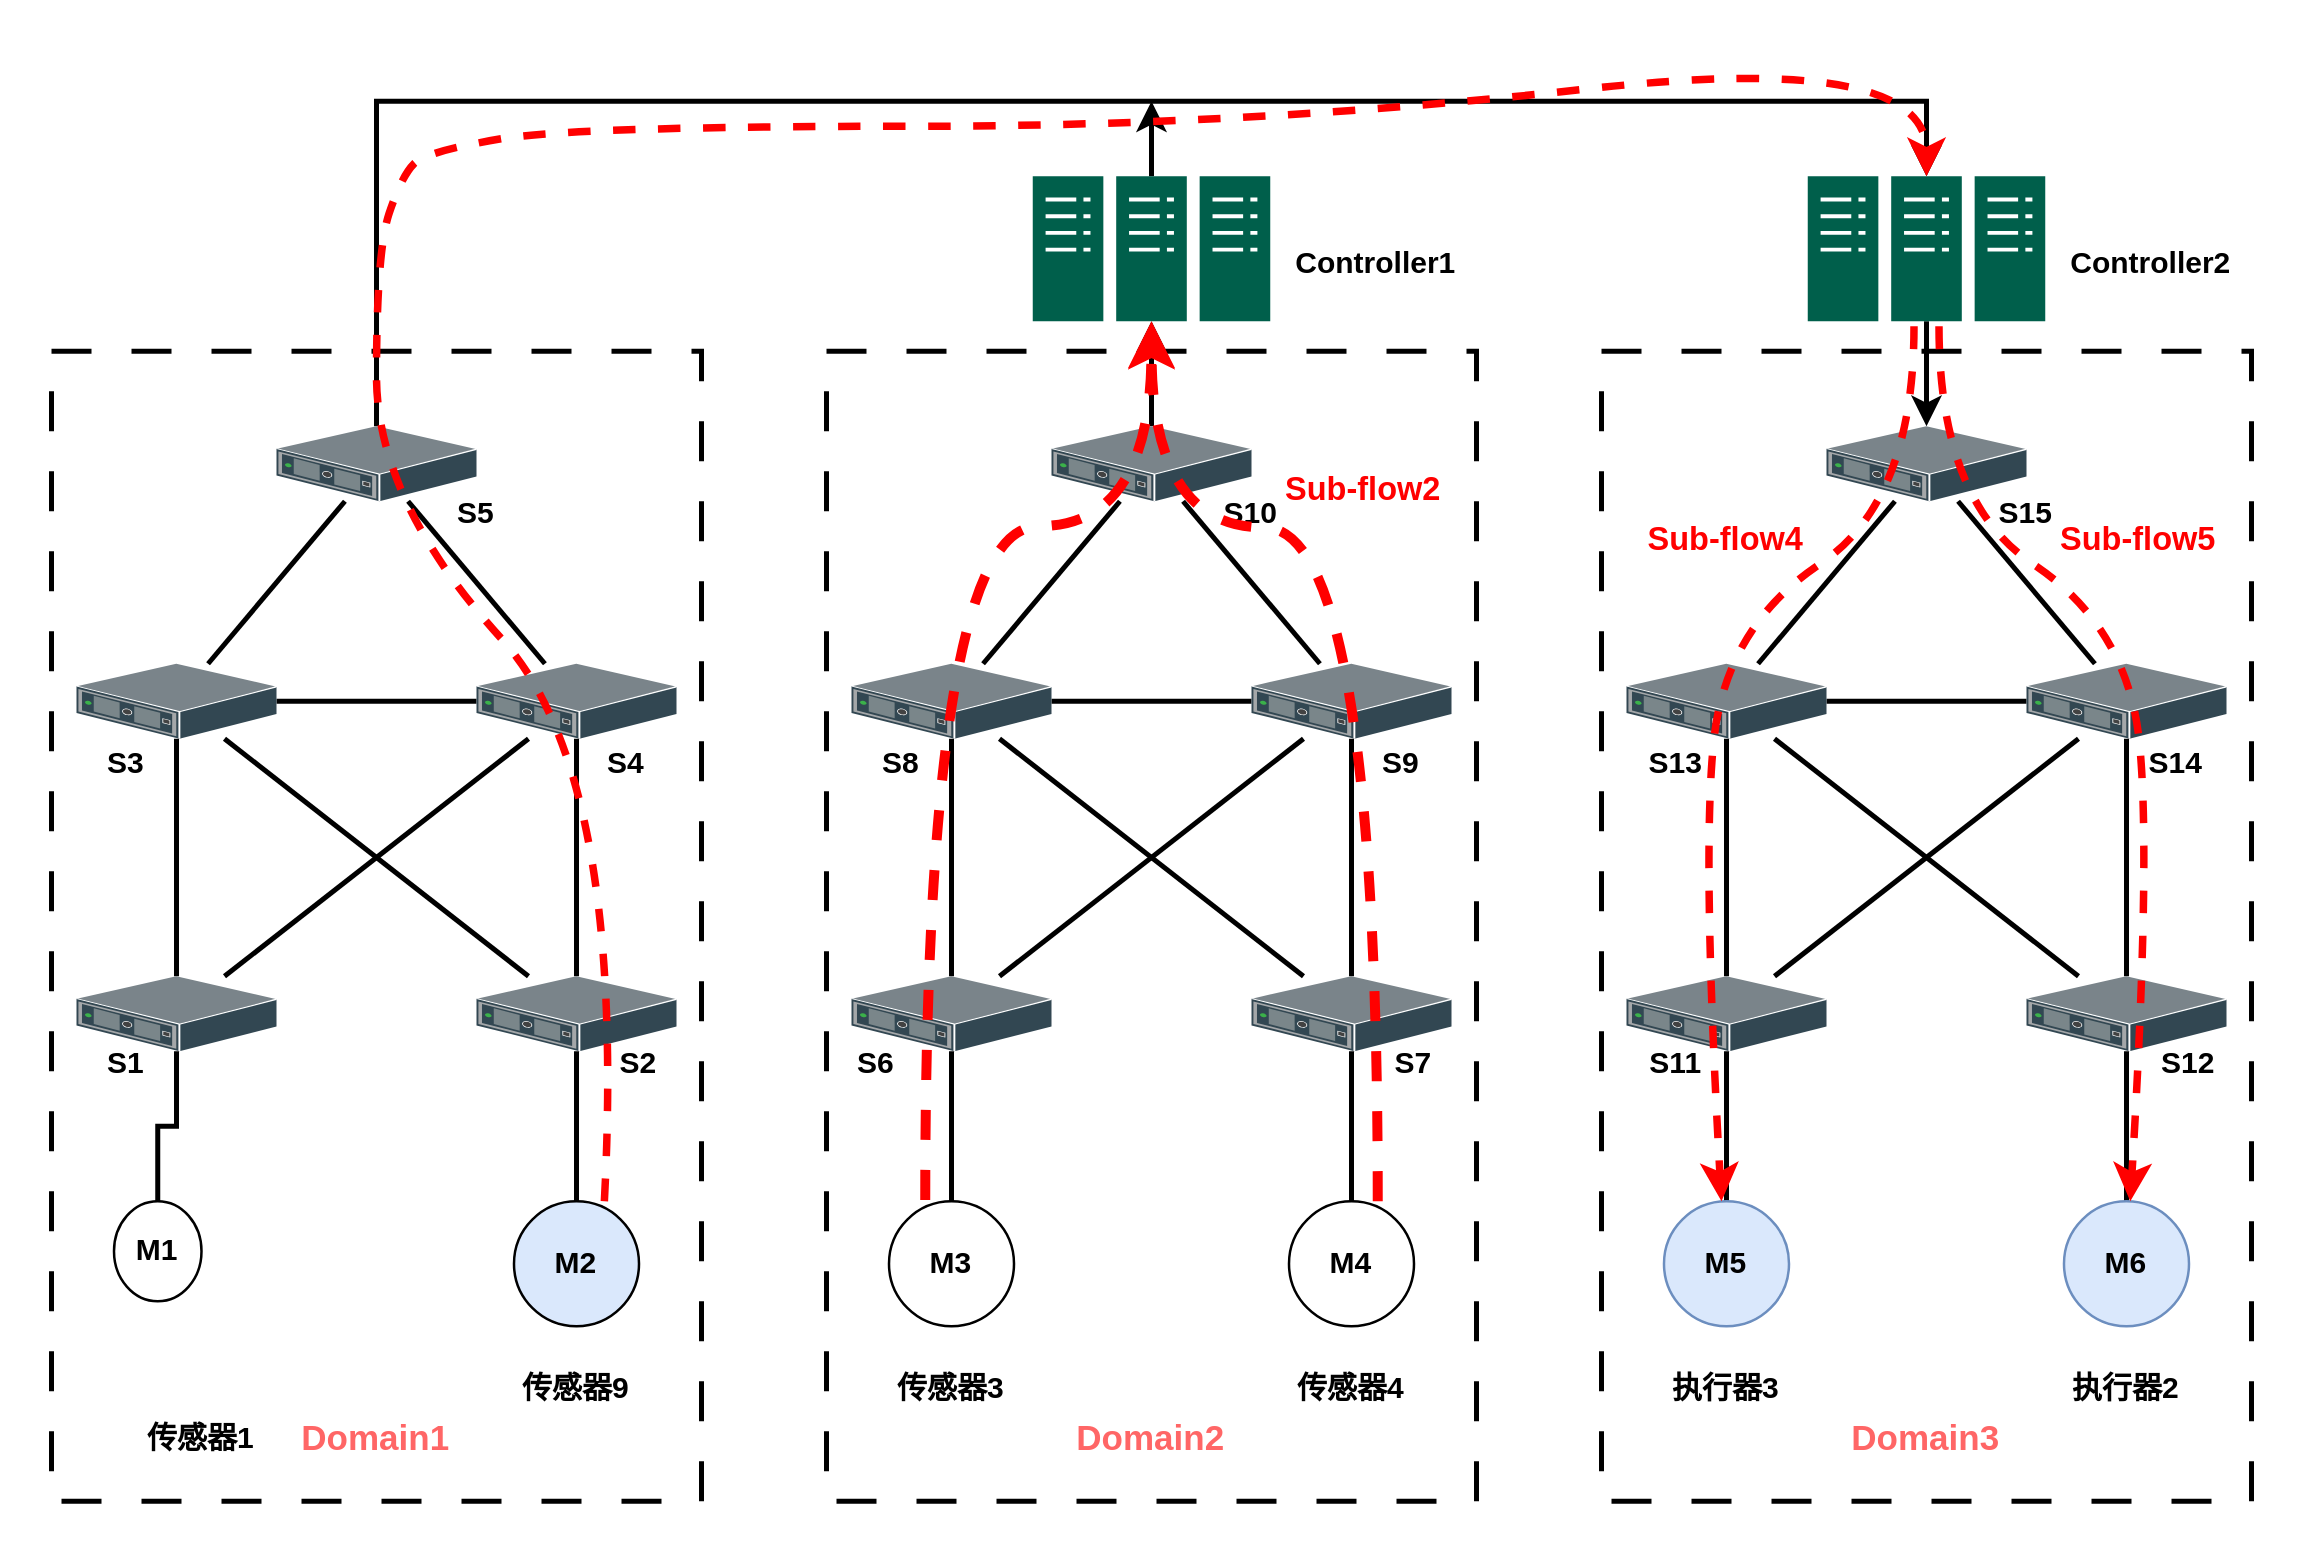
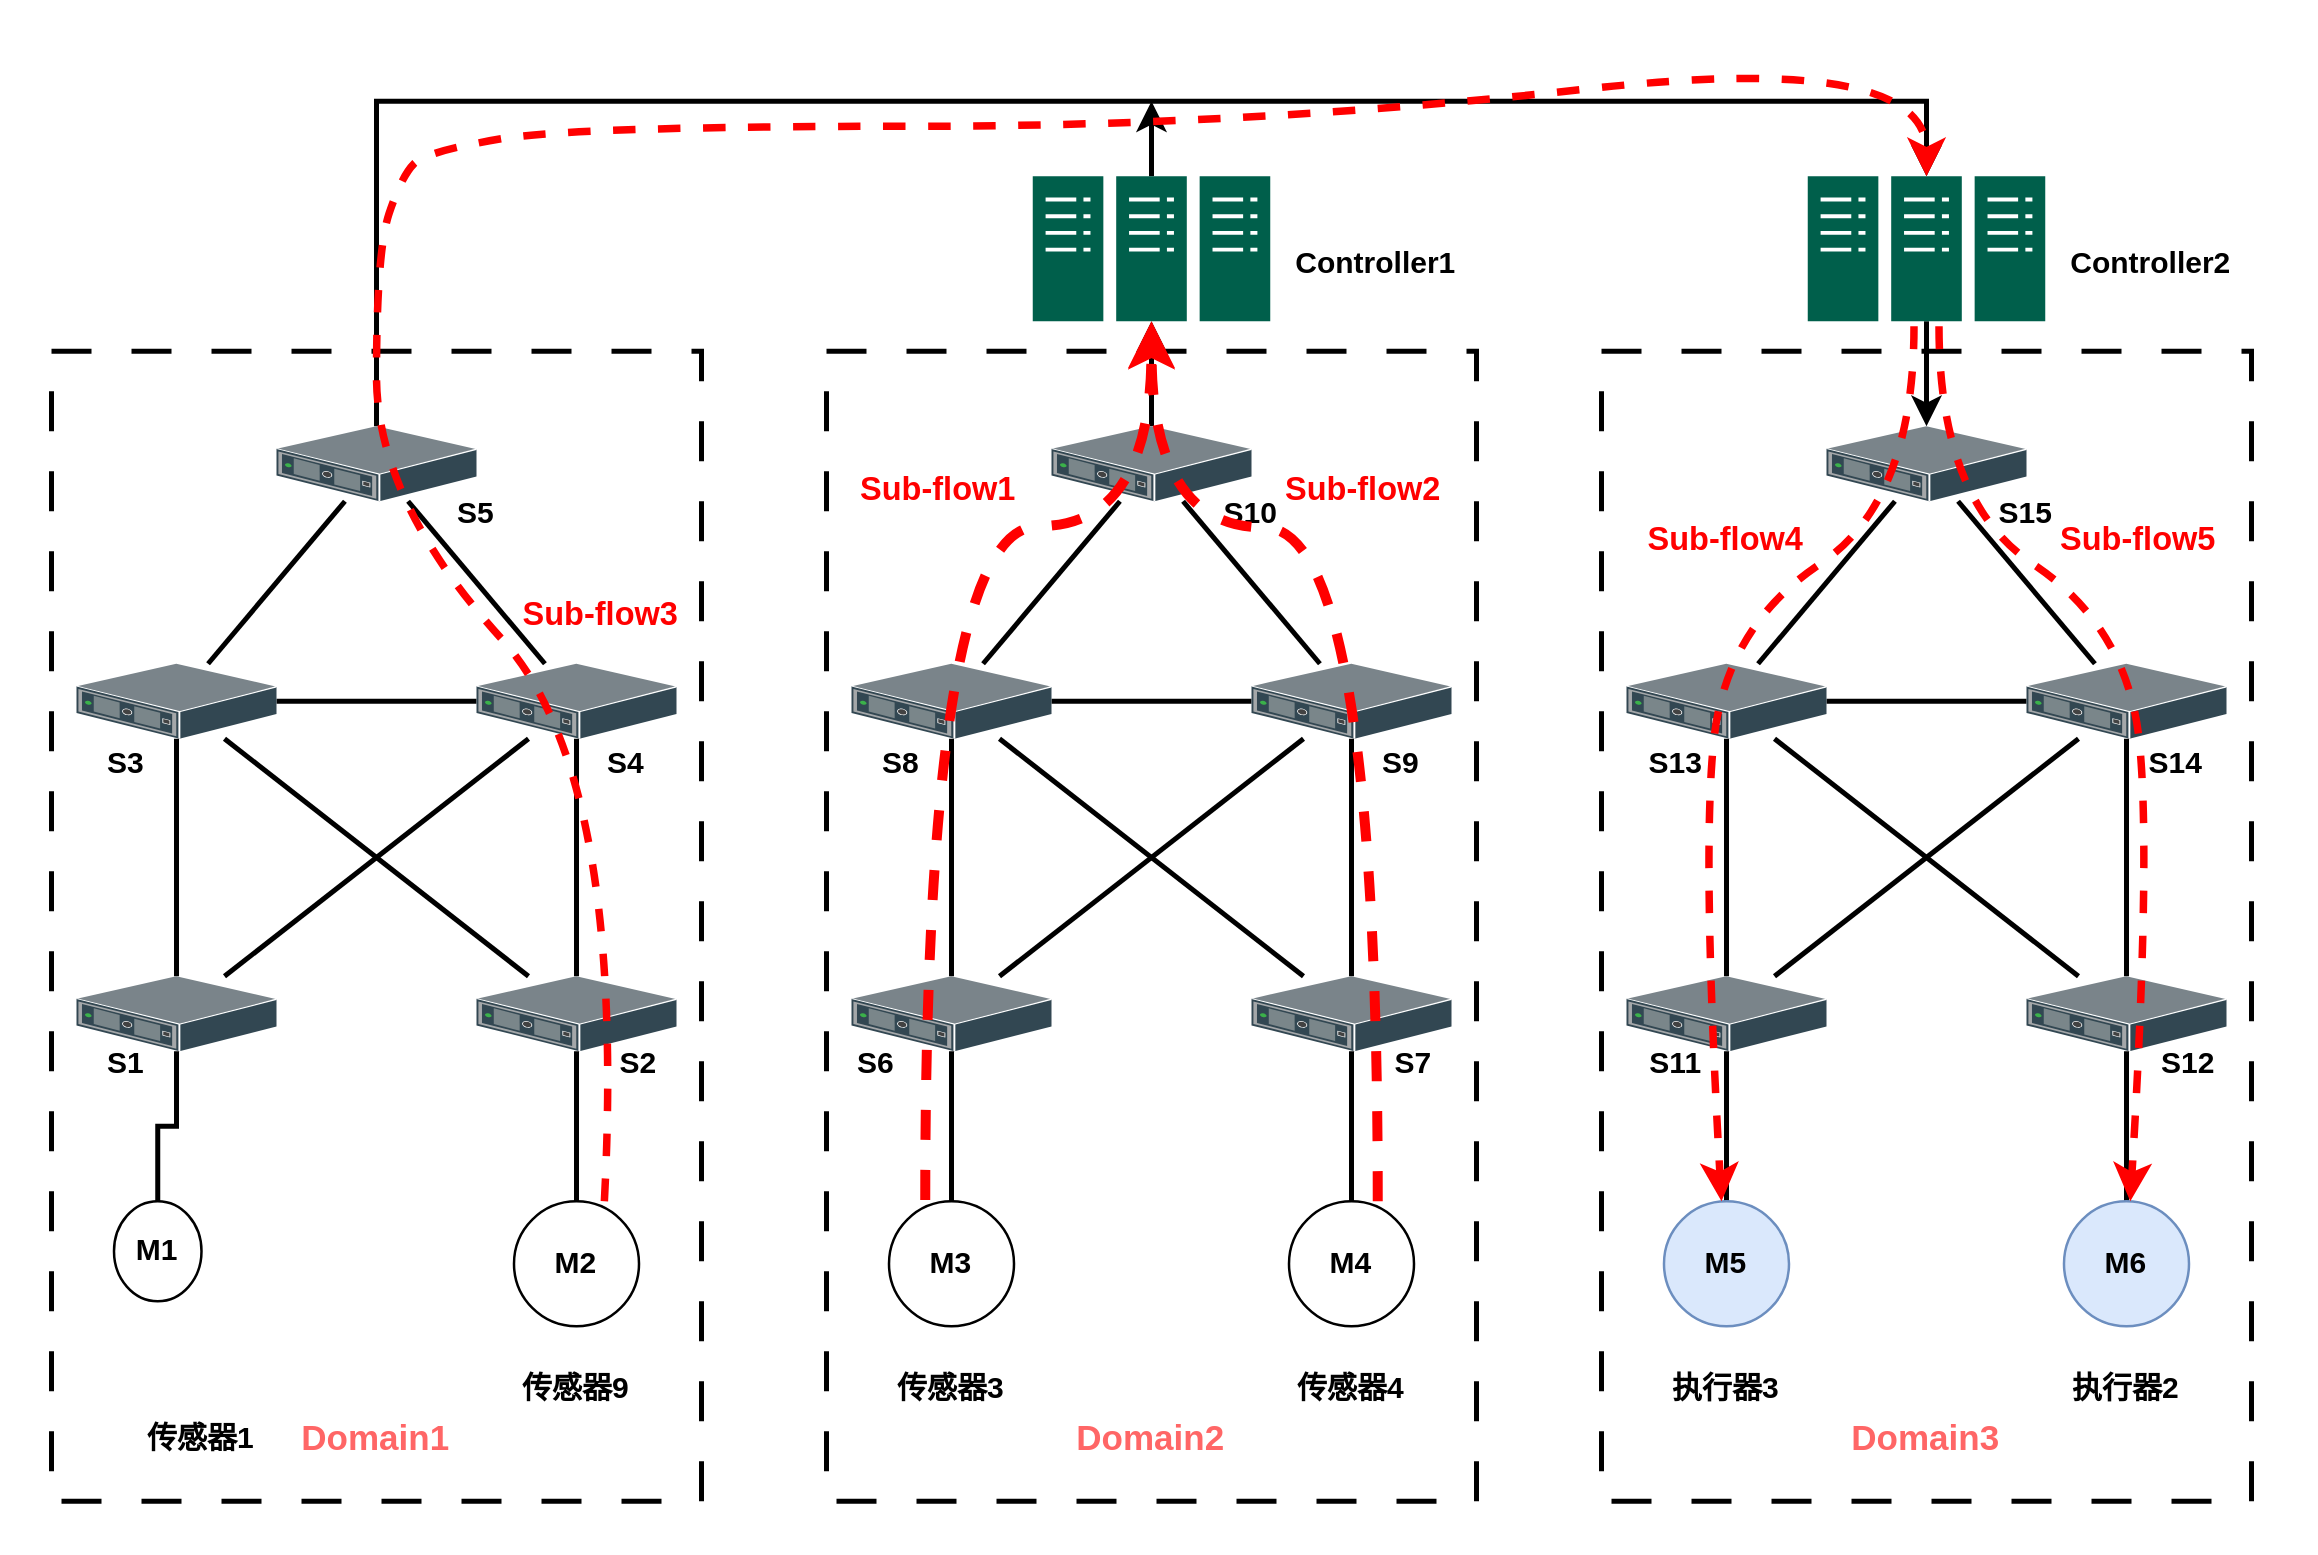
none -> (939, 489)
none -> (601, 614)
(576, 1264) -> (576, 1264)
